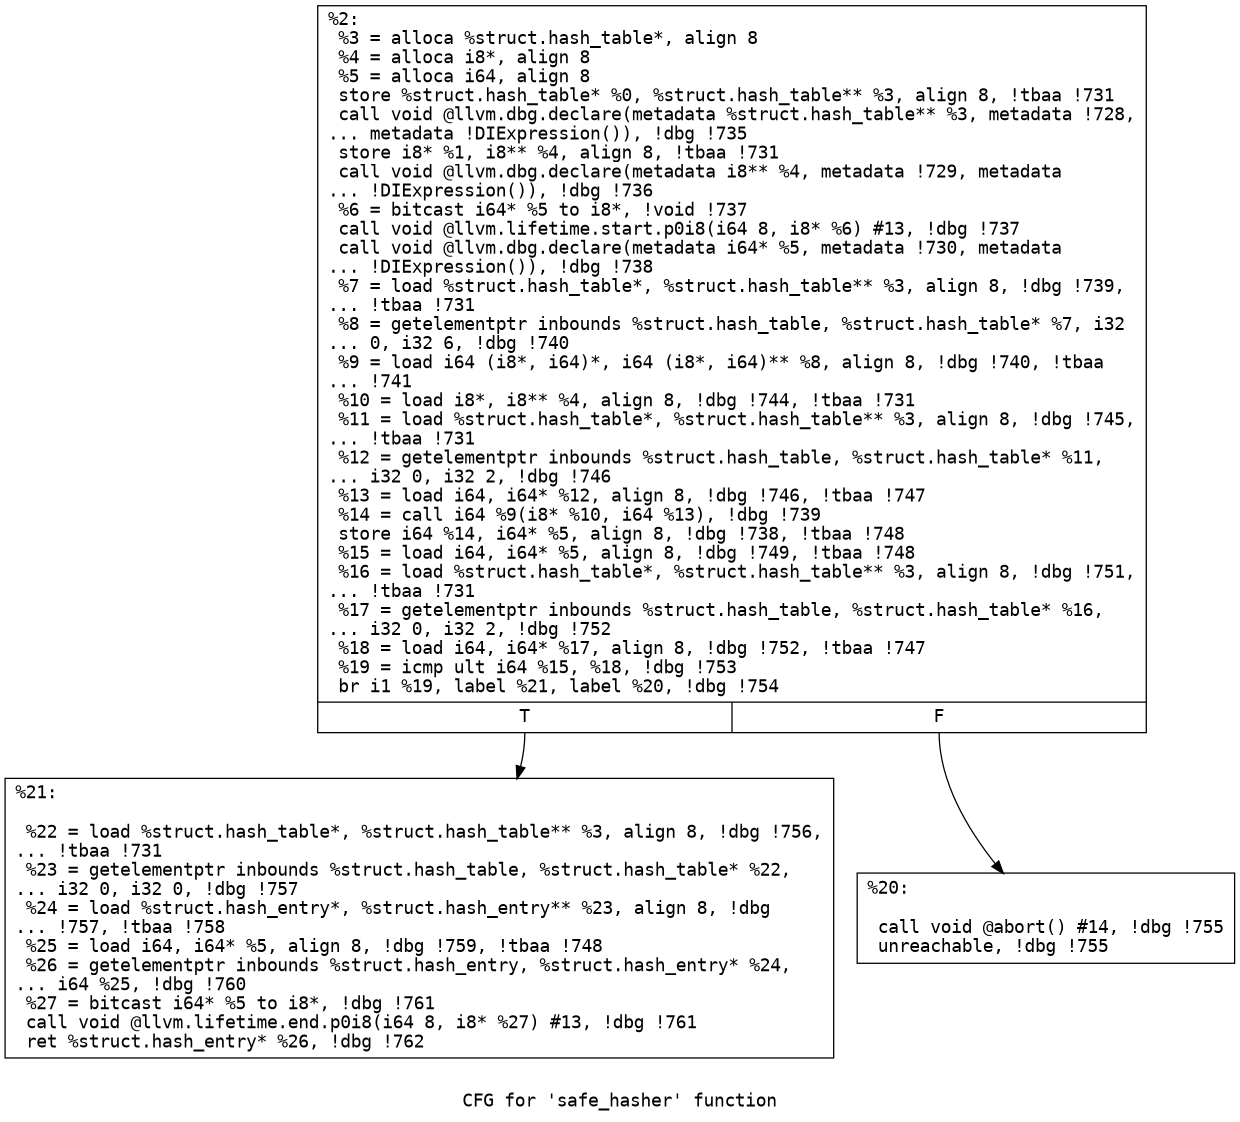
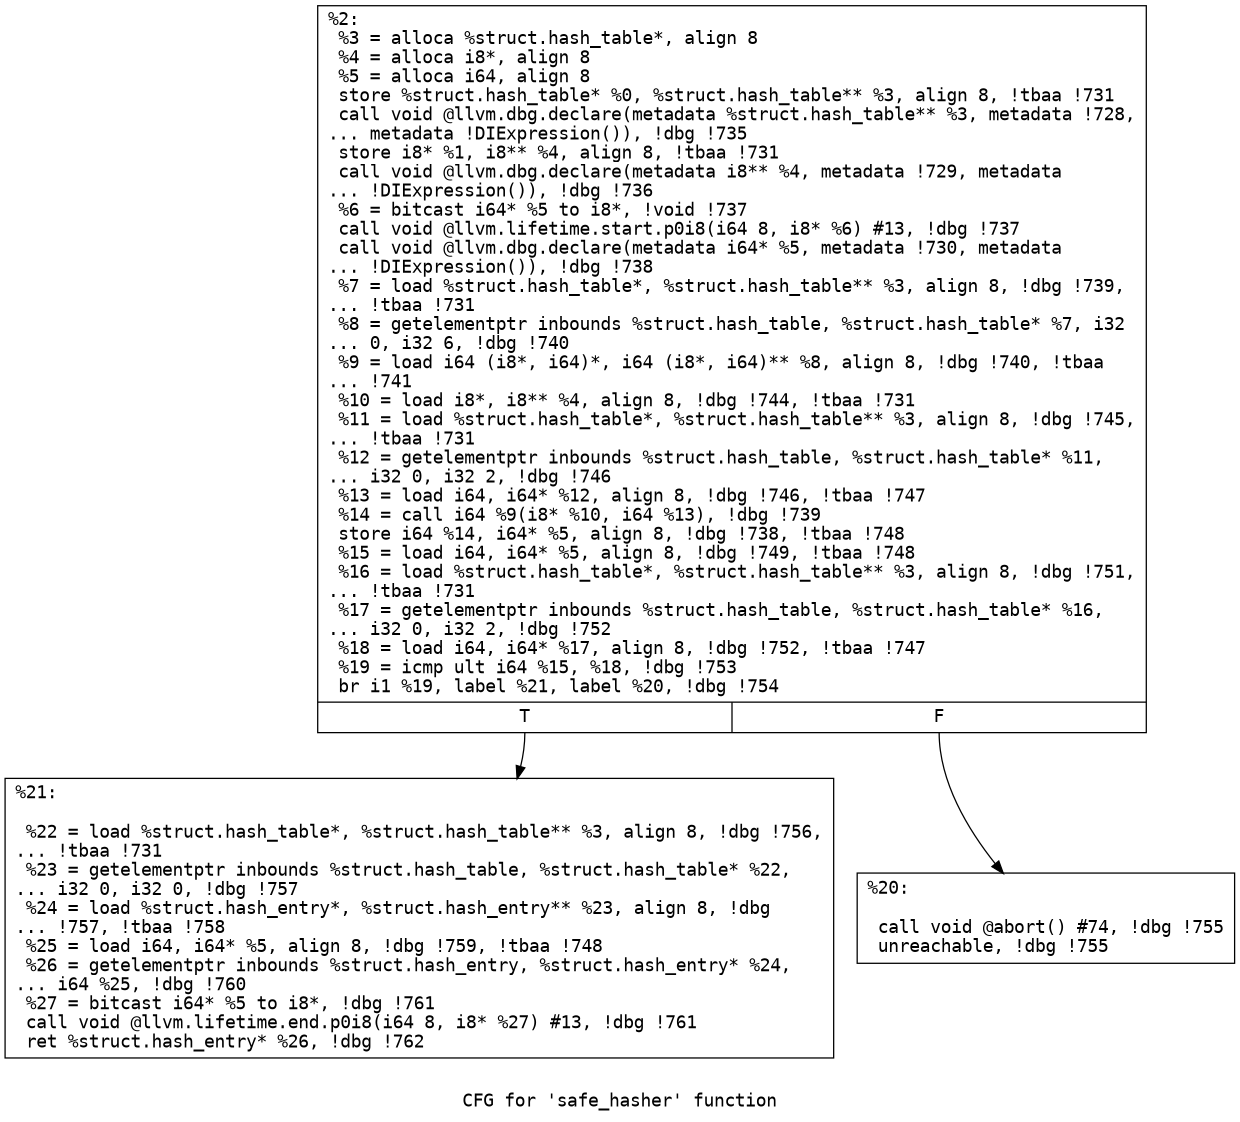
(1046, 928) -> (1046, 928)
